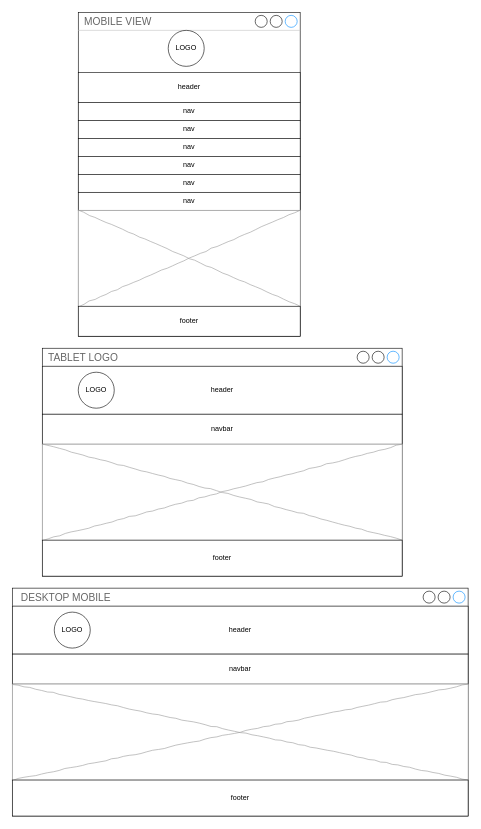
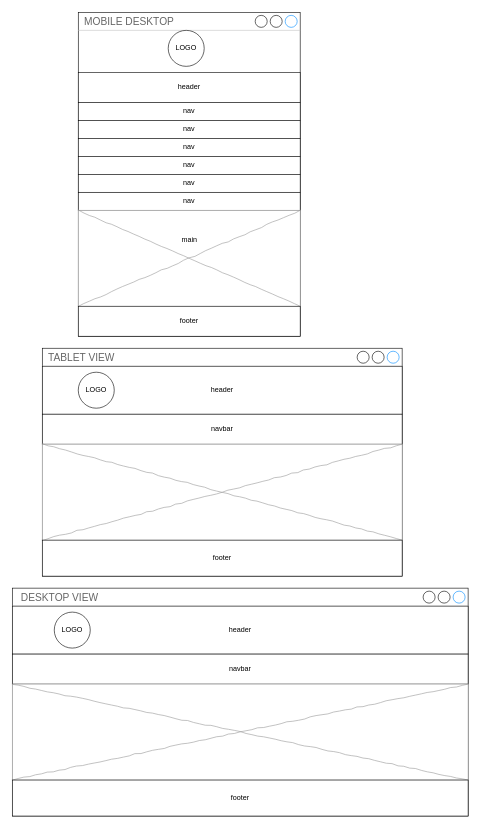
(114, 23) -> (123, 23)
none -> (189, 240)
(78, 359) -> (78, 359)
(57, 599) -> (51, 599)
